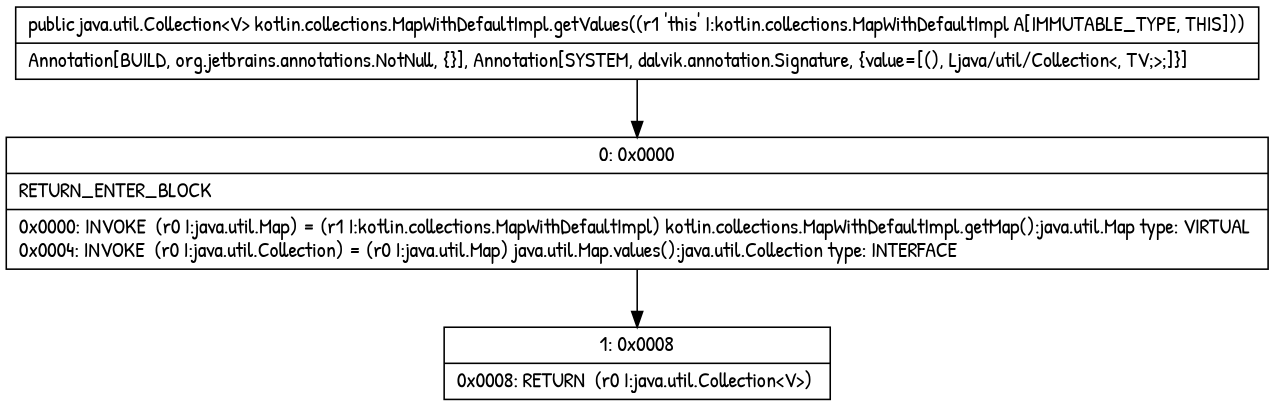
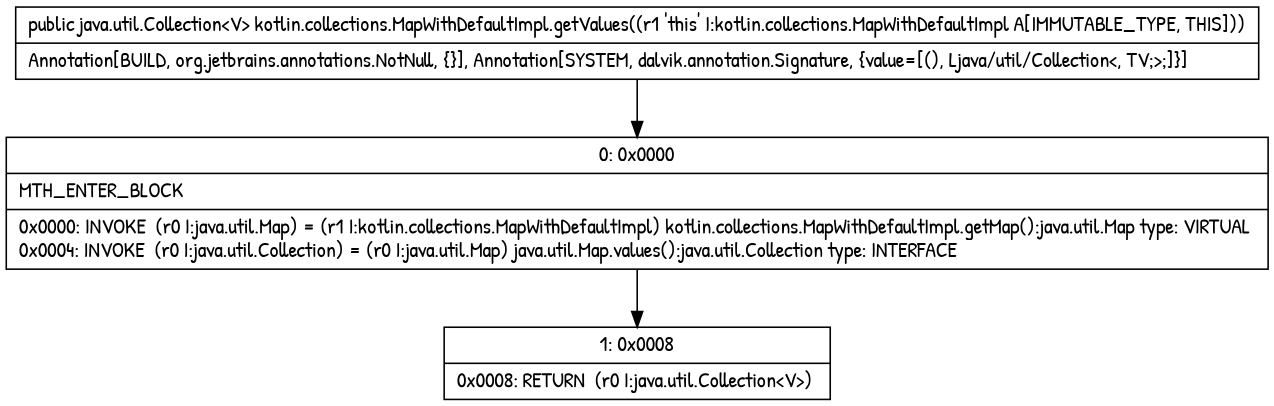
(116, 191) -> (102, 191)
